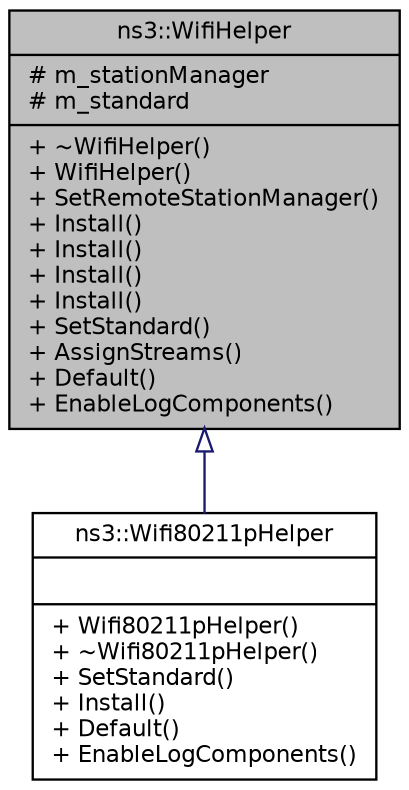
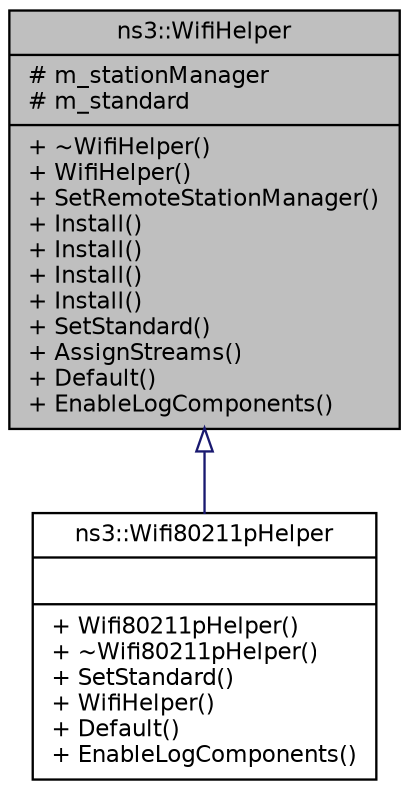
(109, 704) -> (133, 704)
